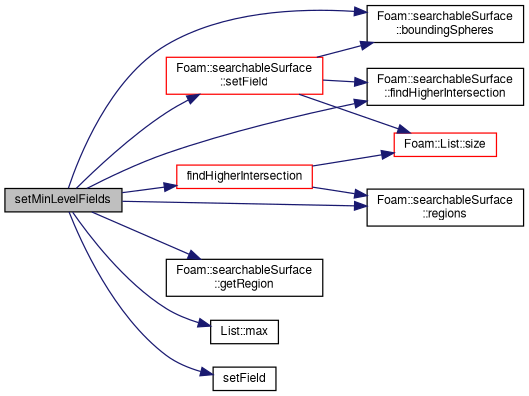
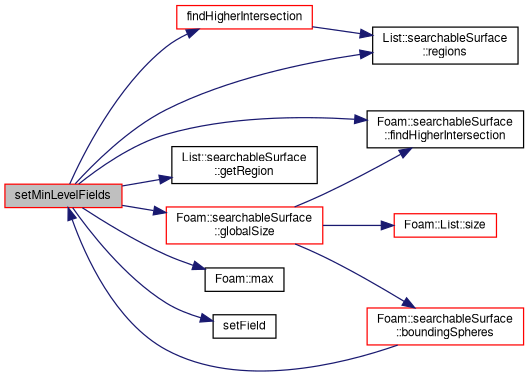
(445, 24) -> (445, 326)
(174, 41) -> (201, 363)
(245, 76) -> (245, 225)
(347, 160) -> none
(63, 200) -> (63, 196)
(445, 208) -> (445, 46)
(245, 278) -> (245, 165)
(245, 332) -> (245, 280)
